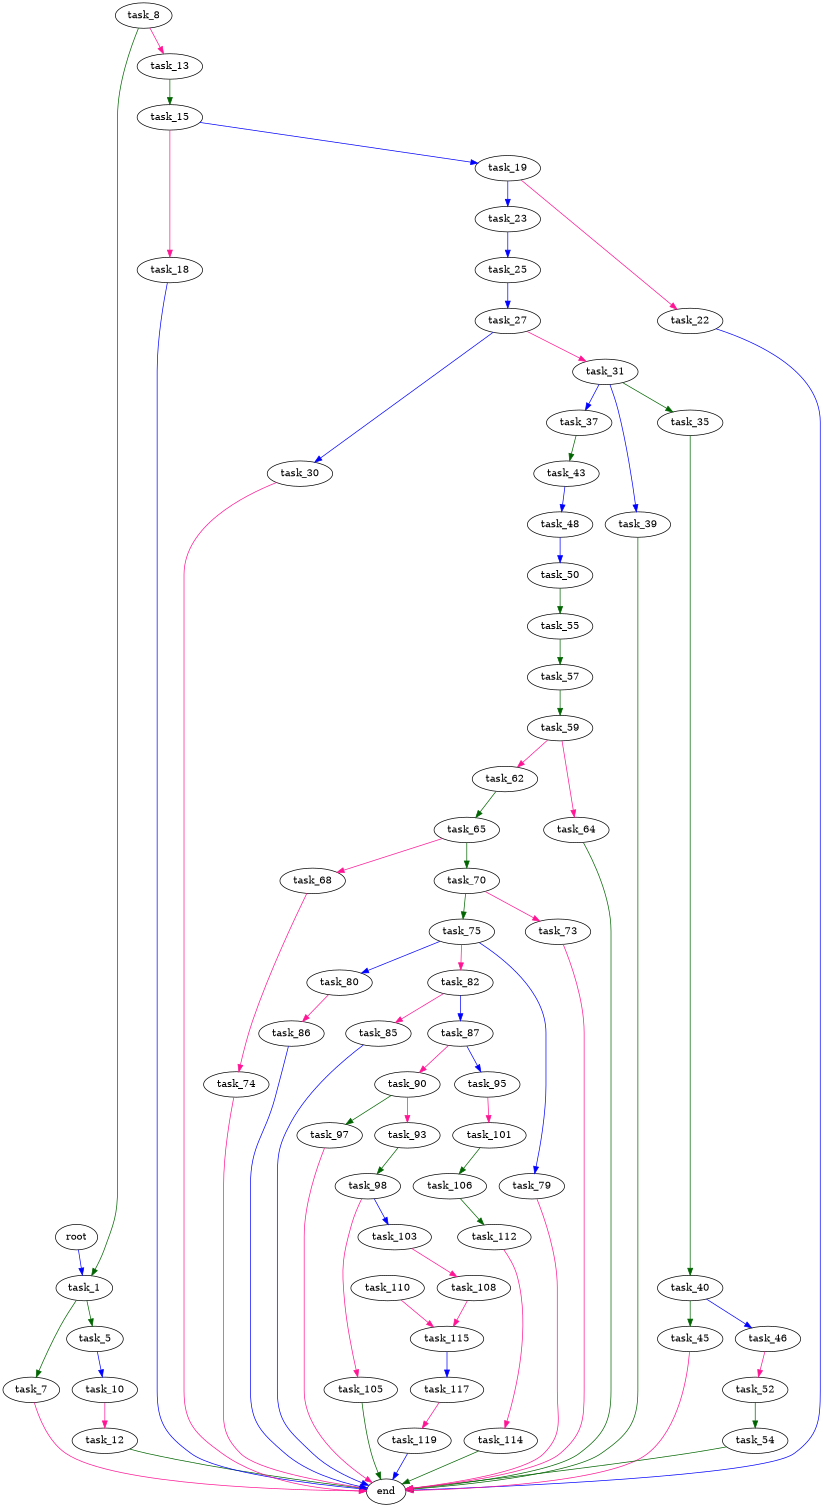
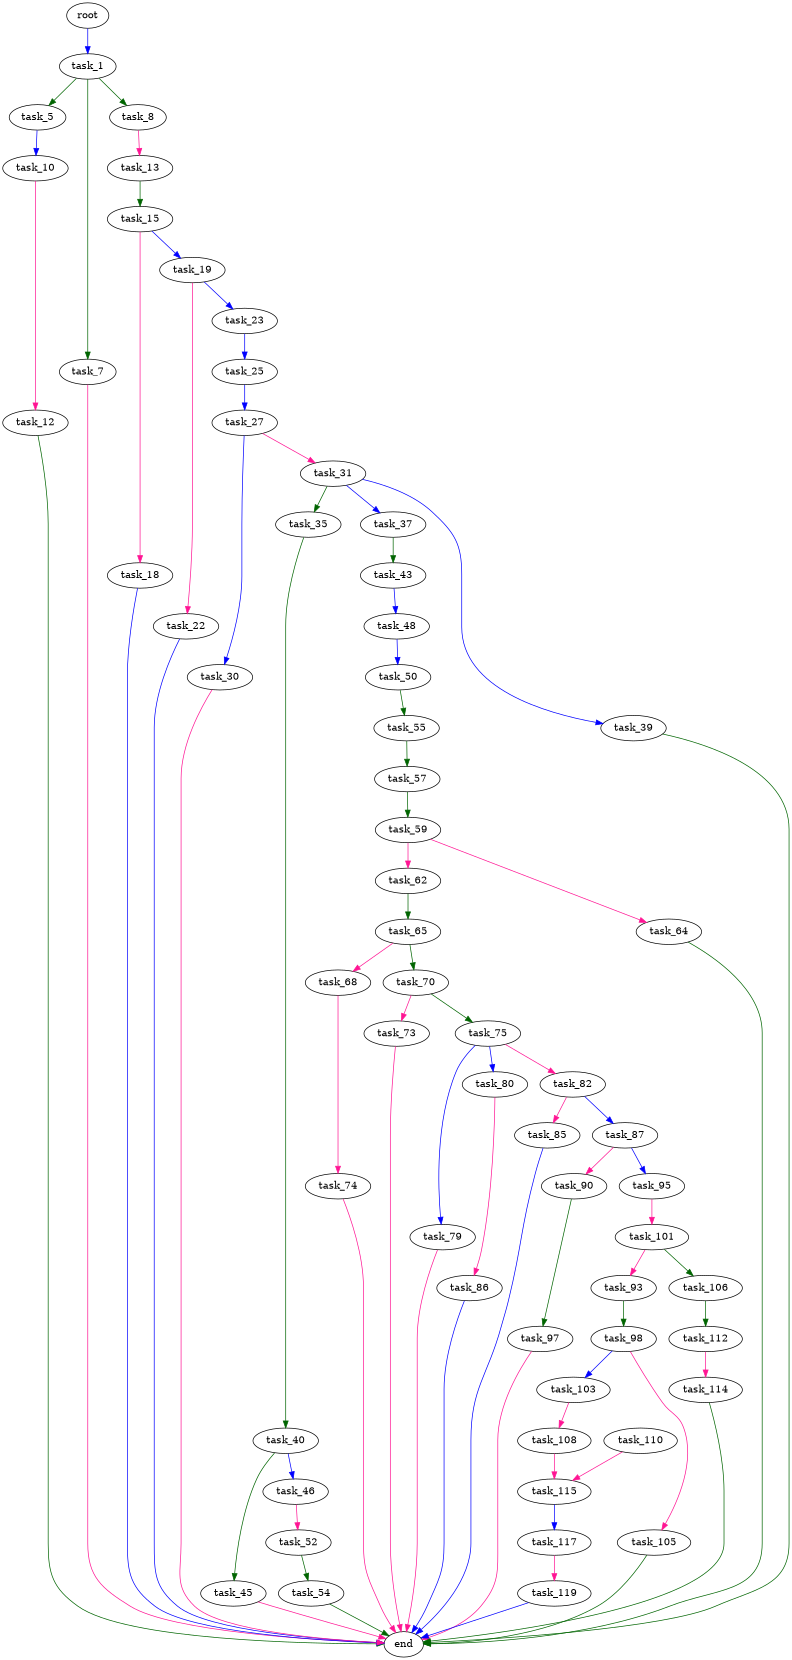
(118, 649) -> (110, 89)
(407, 1106) -> (640, 1260)
